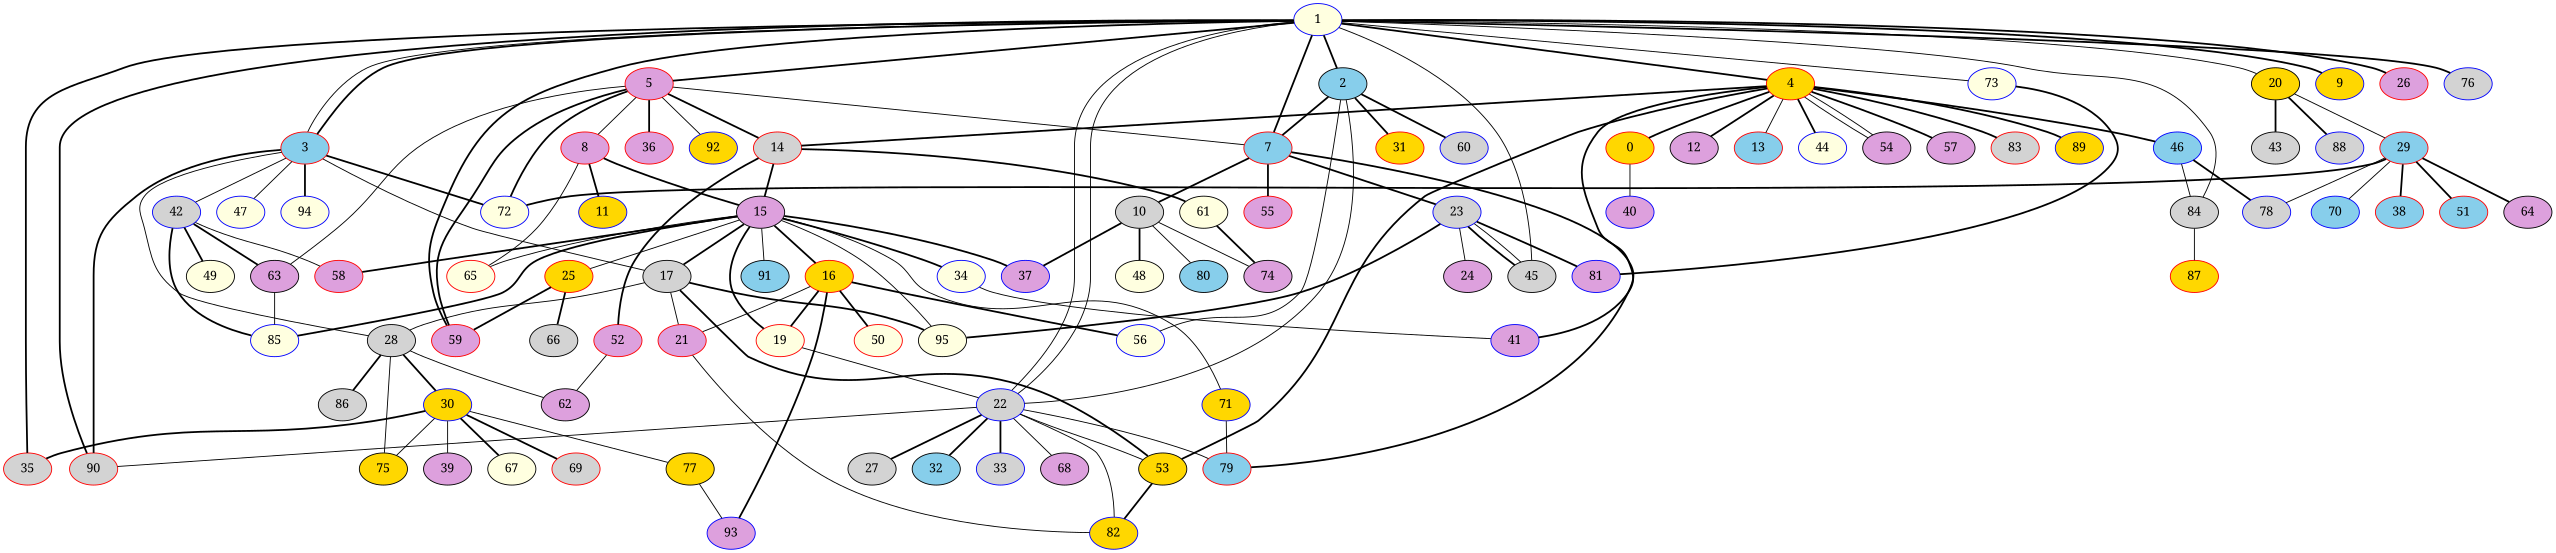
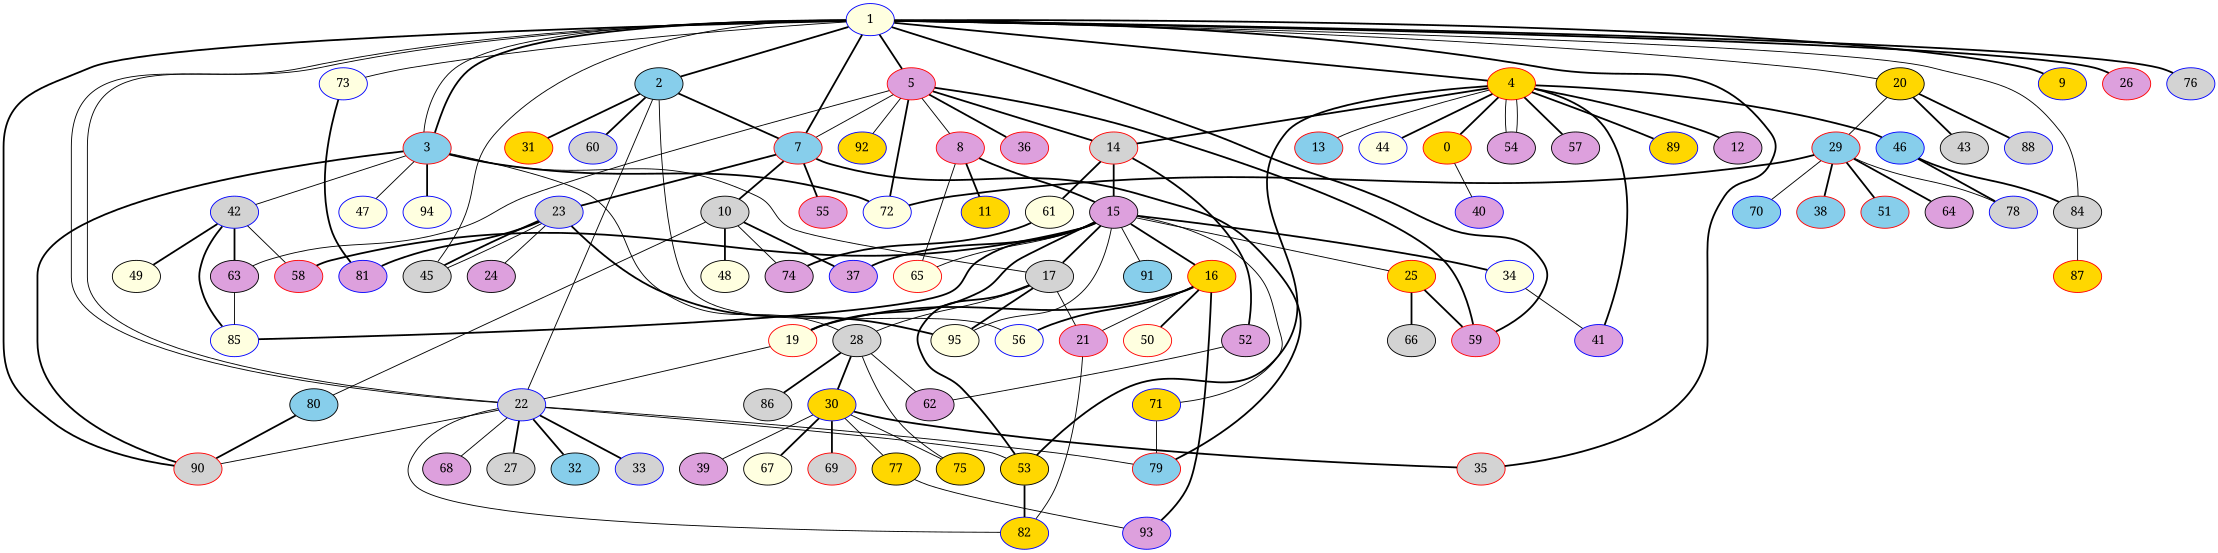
(2015, 148) -> none
(2187, 185) -> (1989, 180)
(618, 341) -> (1246, 341)
none -> (256, 437)
